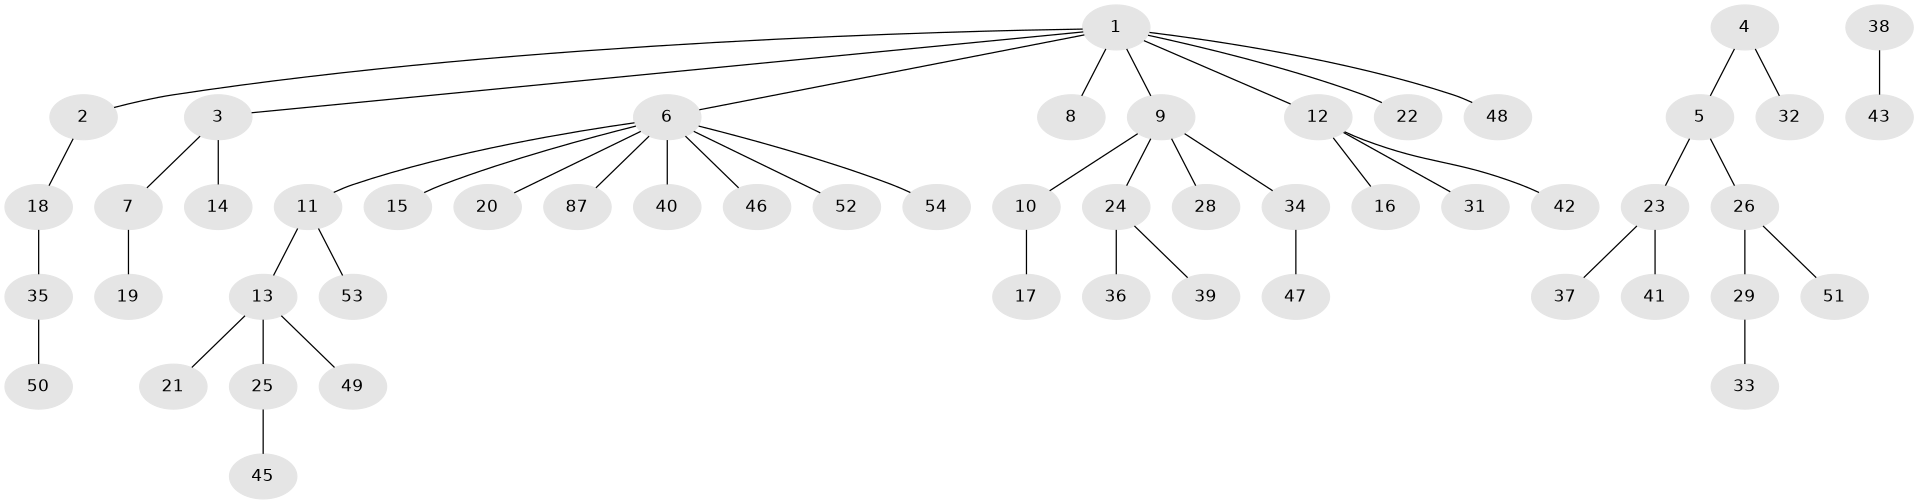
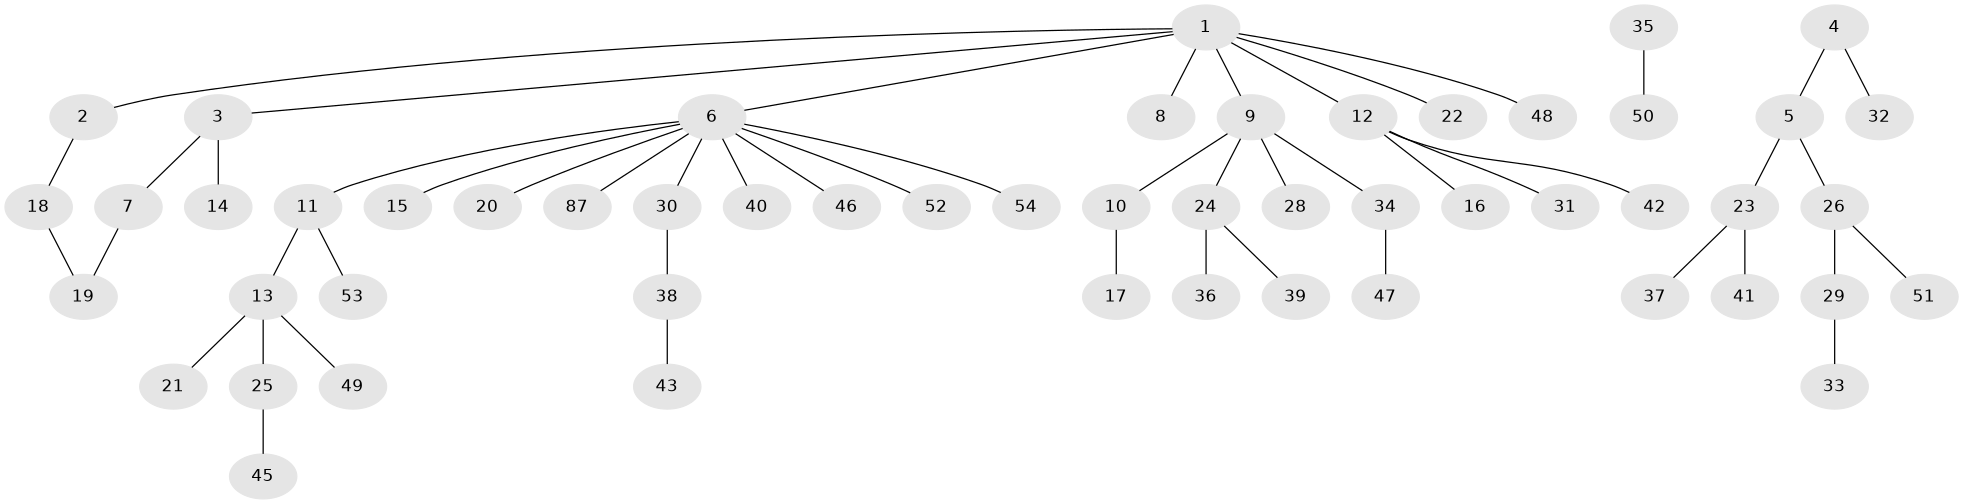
none -> (667, 207)
(39, 252) -> (61, 252)
